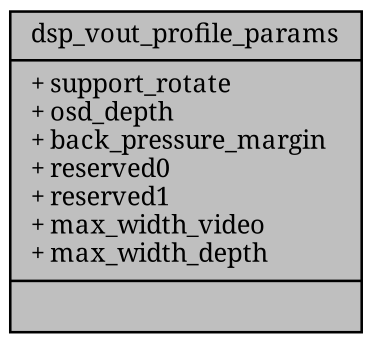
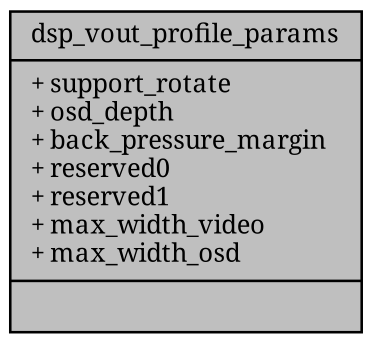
(150, 254) -> (136, 254)
